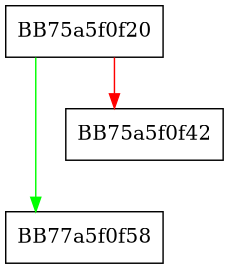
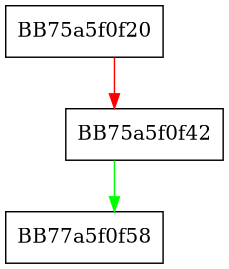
(36, 127) -> (114, 179)
